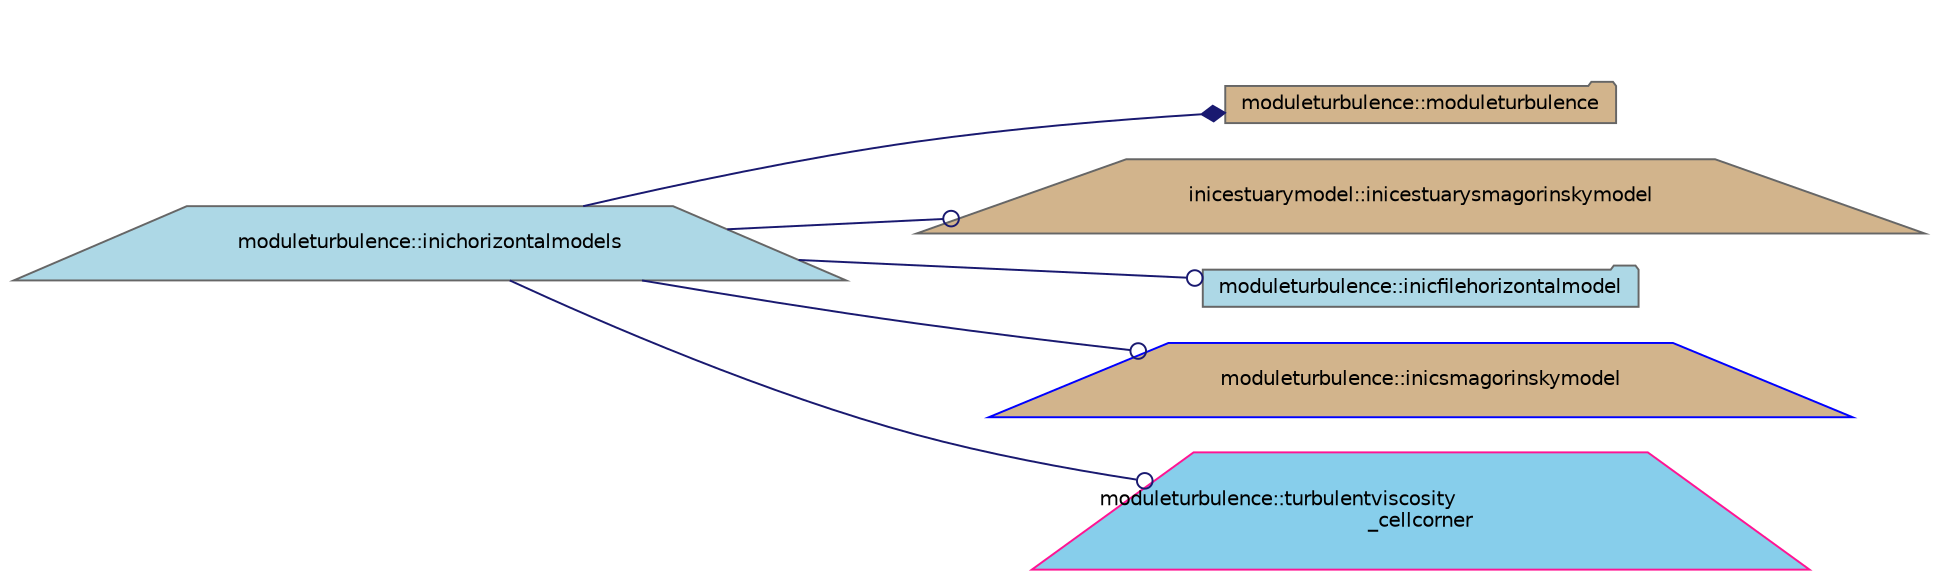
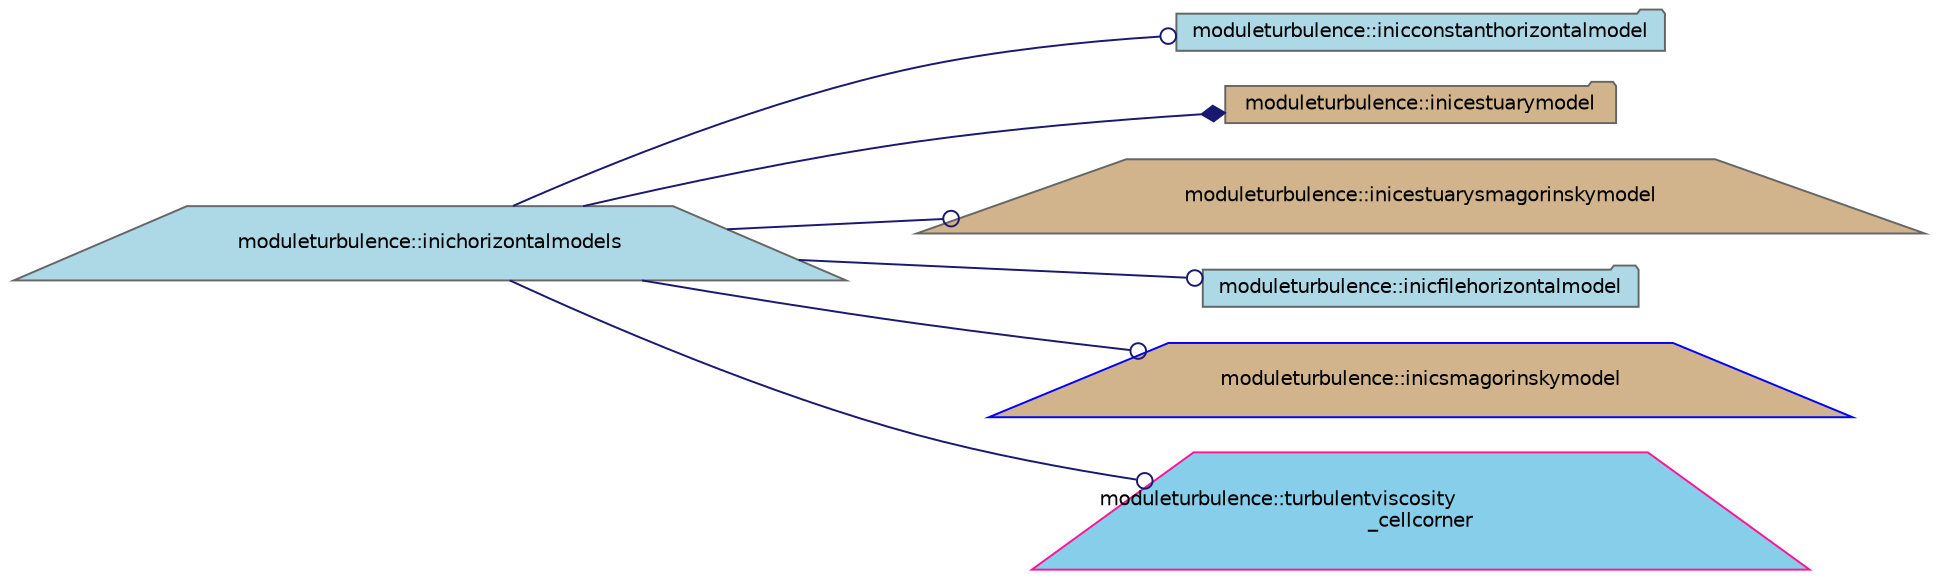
none -> (1421, 32)
(1421, 105) -> (1421, 105)
(1421, 196) -> (1421, 196)
